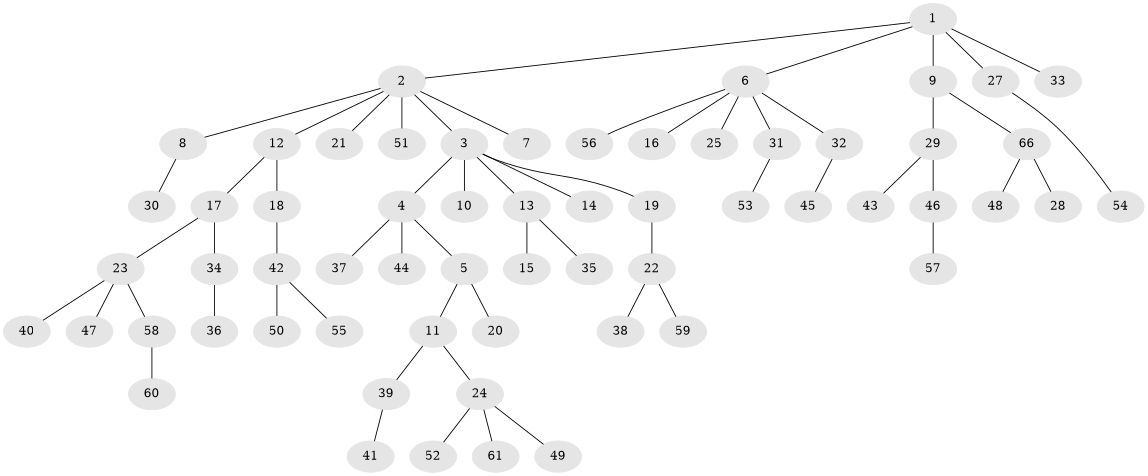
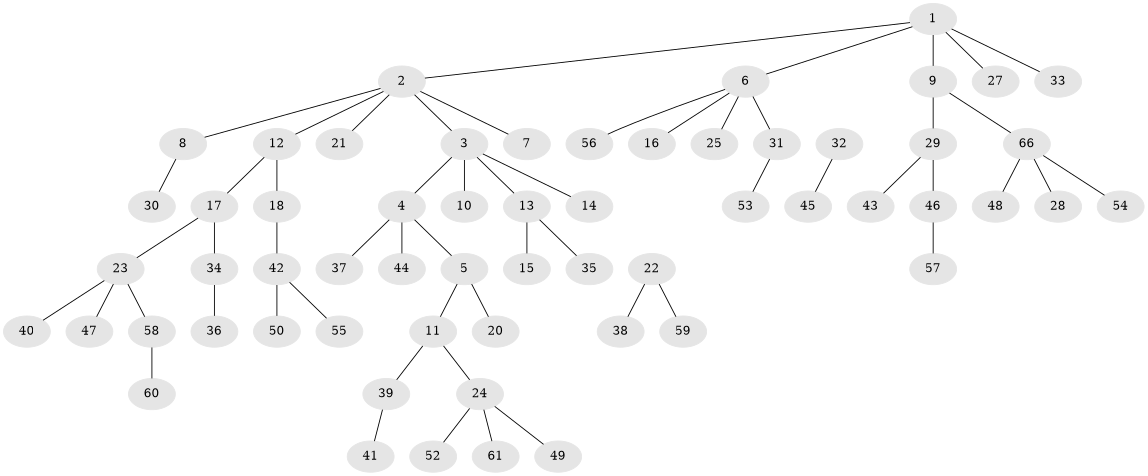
(793, 113) -> none
(1067, 137) -> (1074, 175)
(402, 144) -> none
(652, 207) -> none
